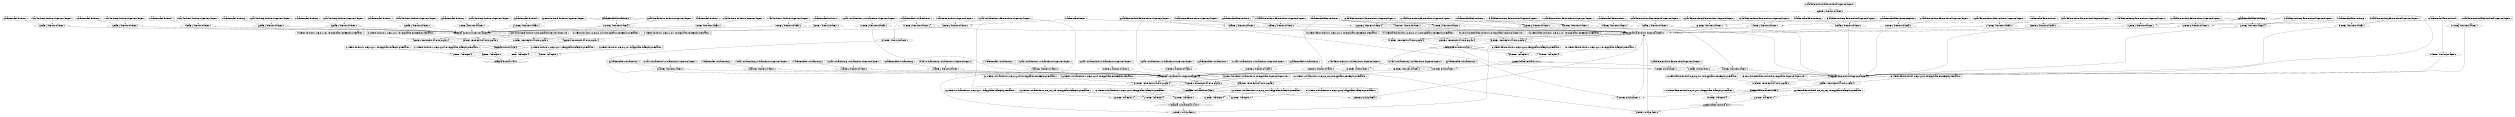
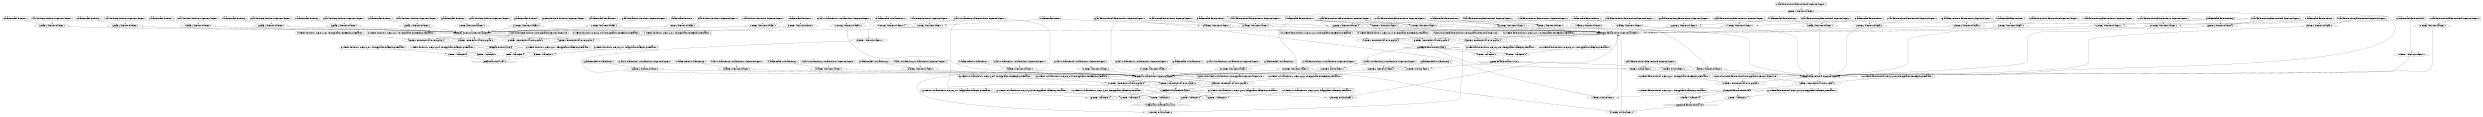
(616, 19) -> (604, 19)
(1898, 19) -> (1869, 19)
